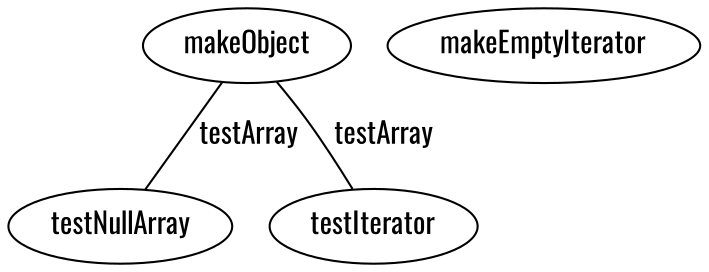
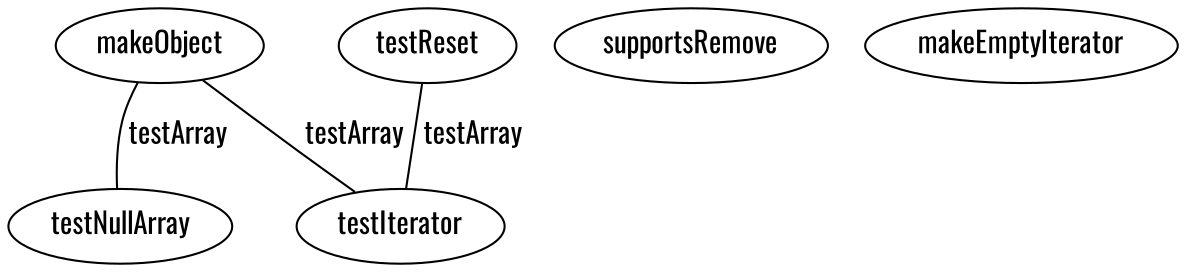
none -> (428, 46)
none -> (691, 46)
